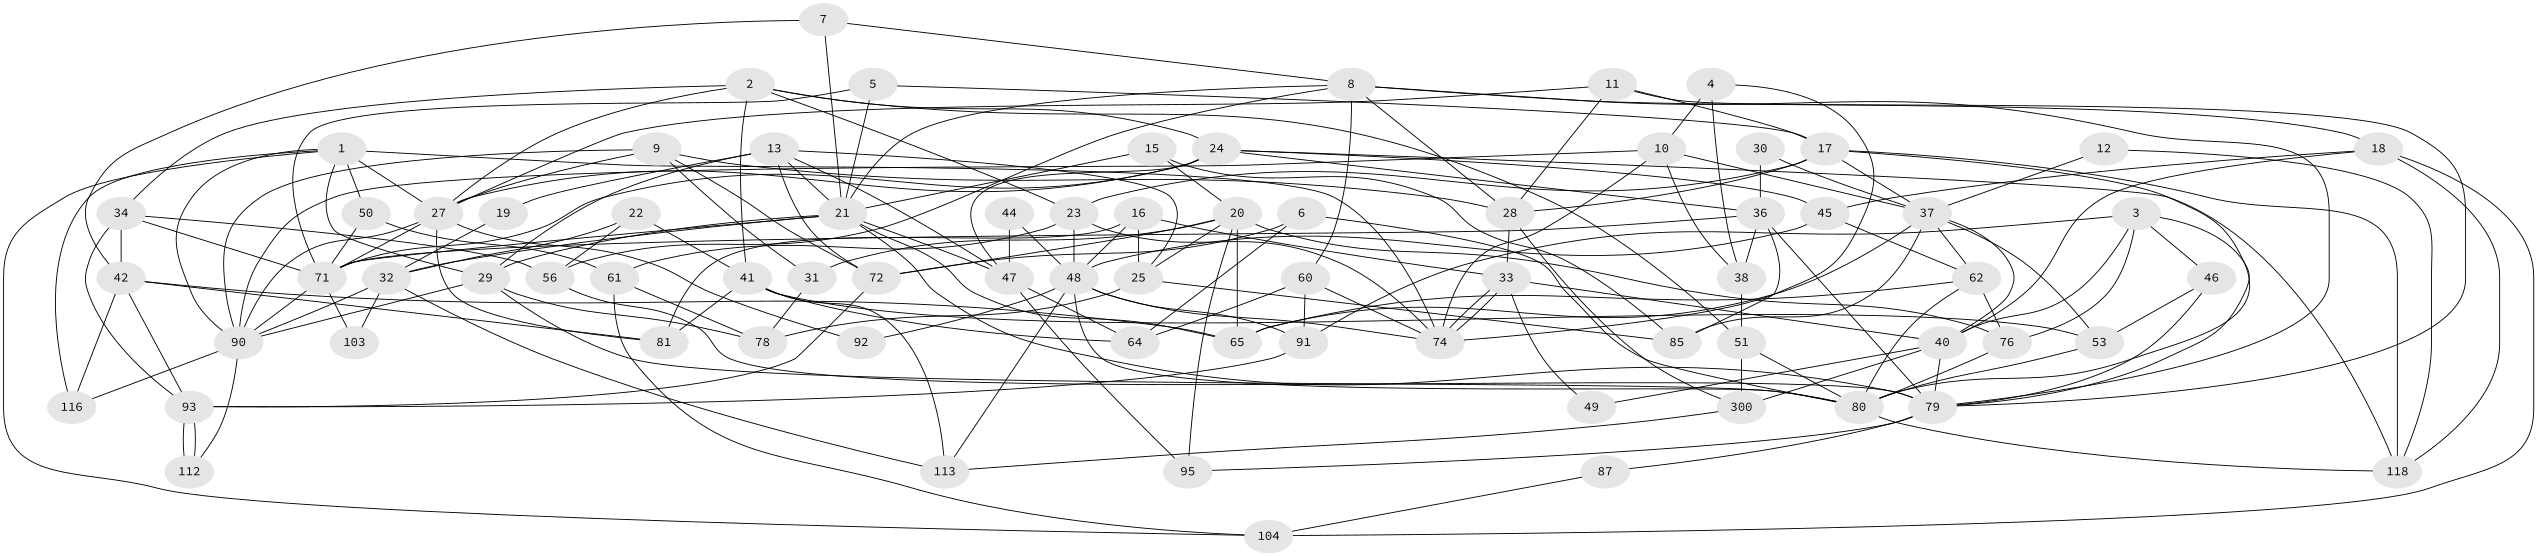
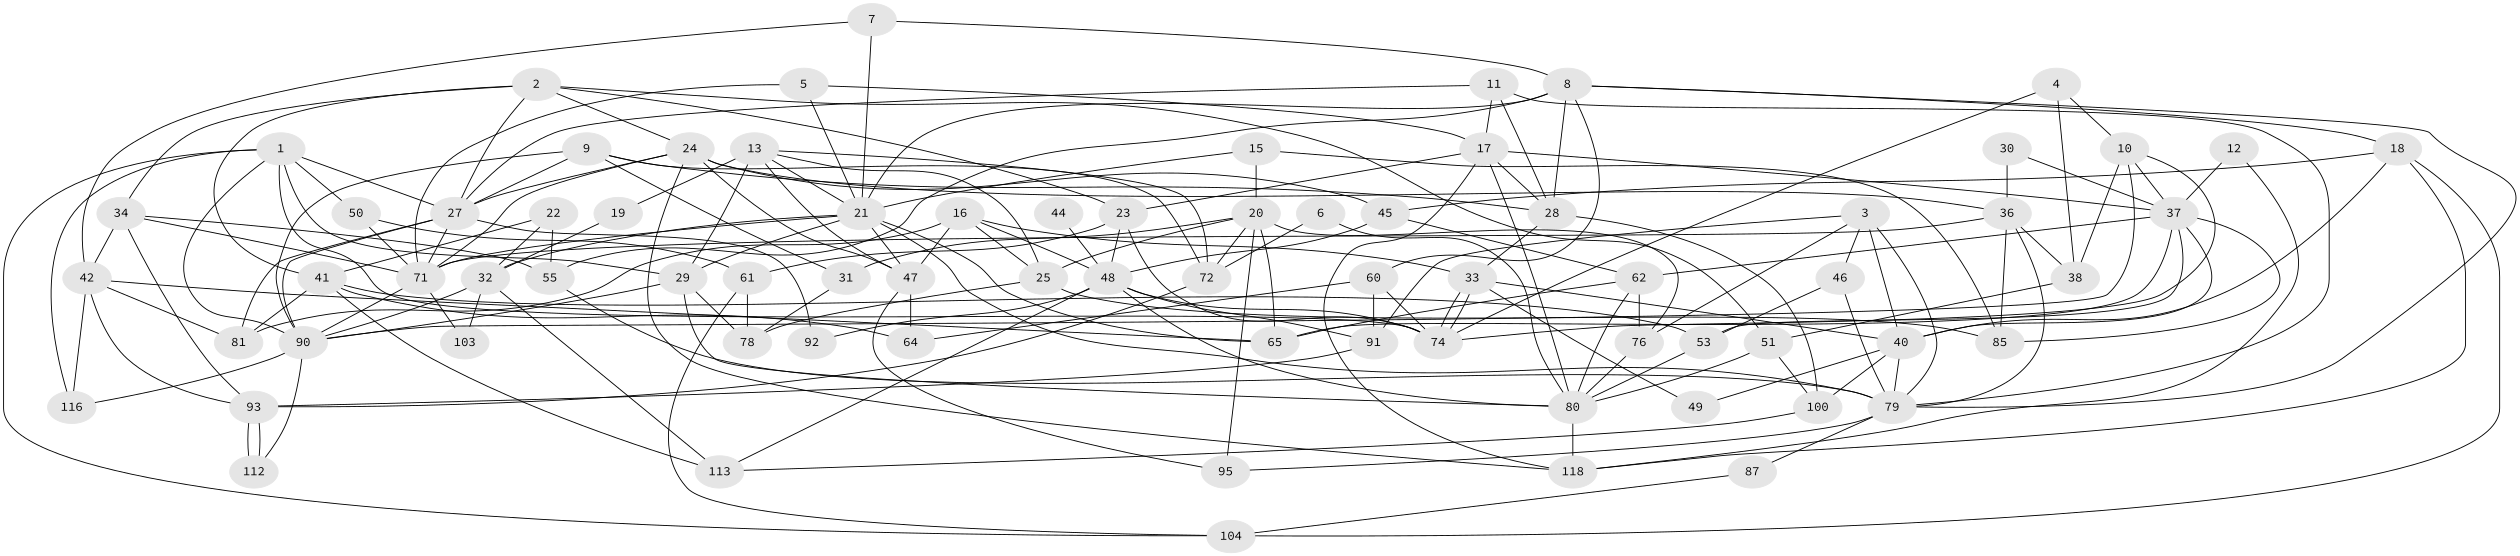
(1009, 246) -> (935, 246)
(1225, 273) -> none
(550, 278) -> (550, 278)
(1742, 407) -> (1818, 407)
